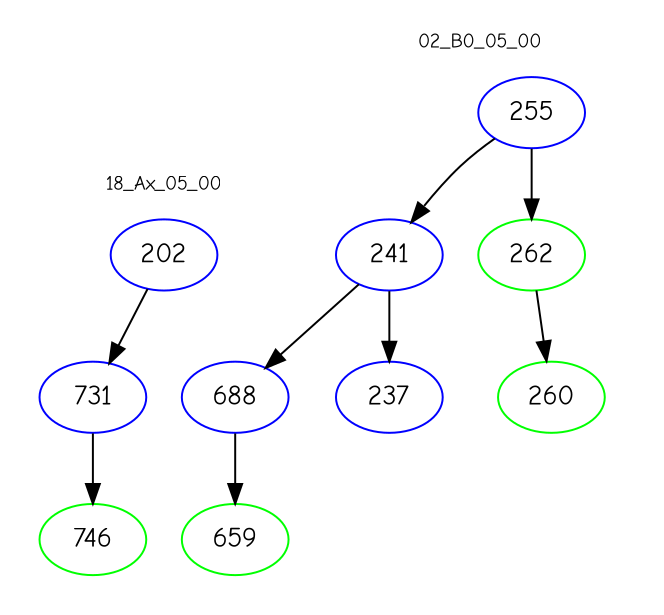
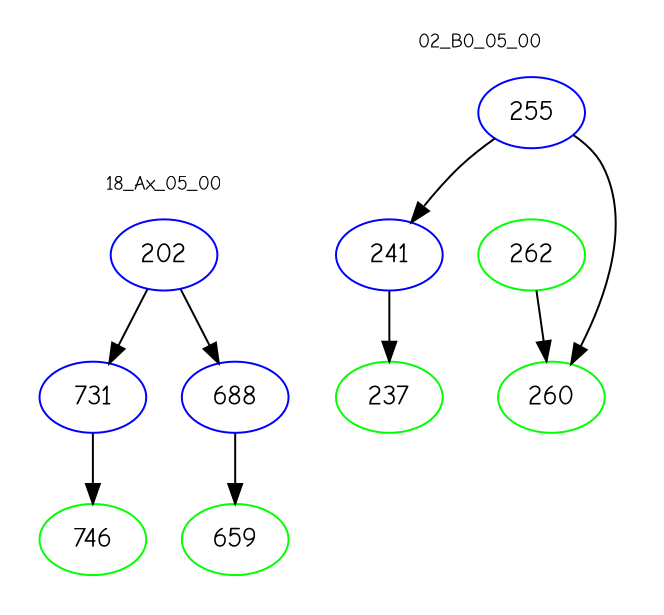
(532, 174) -> (615, 237)
(333, 307) -> (195, 317)
(389, 397) -> (389, 397)
